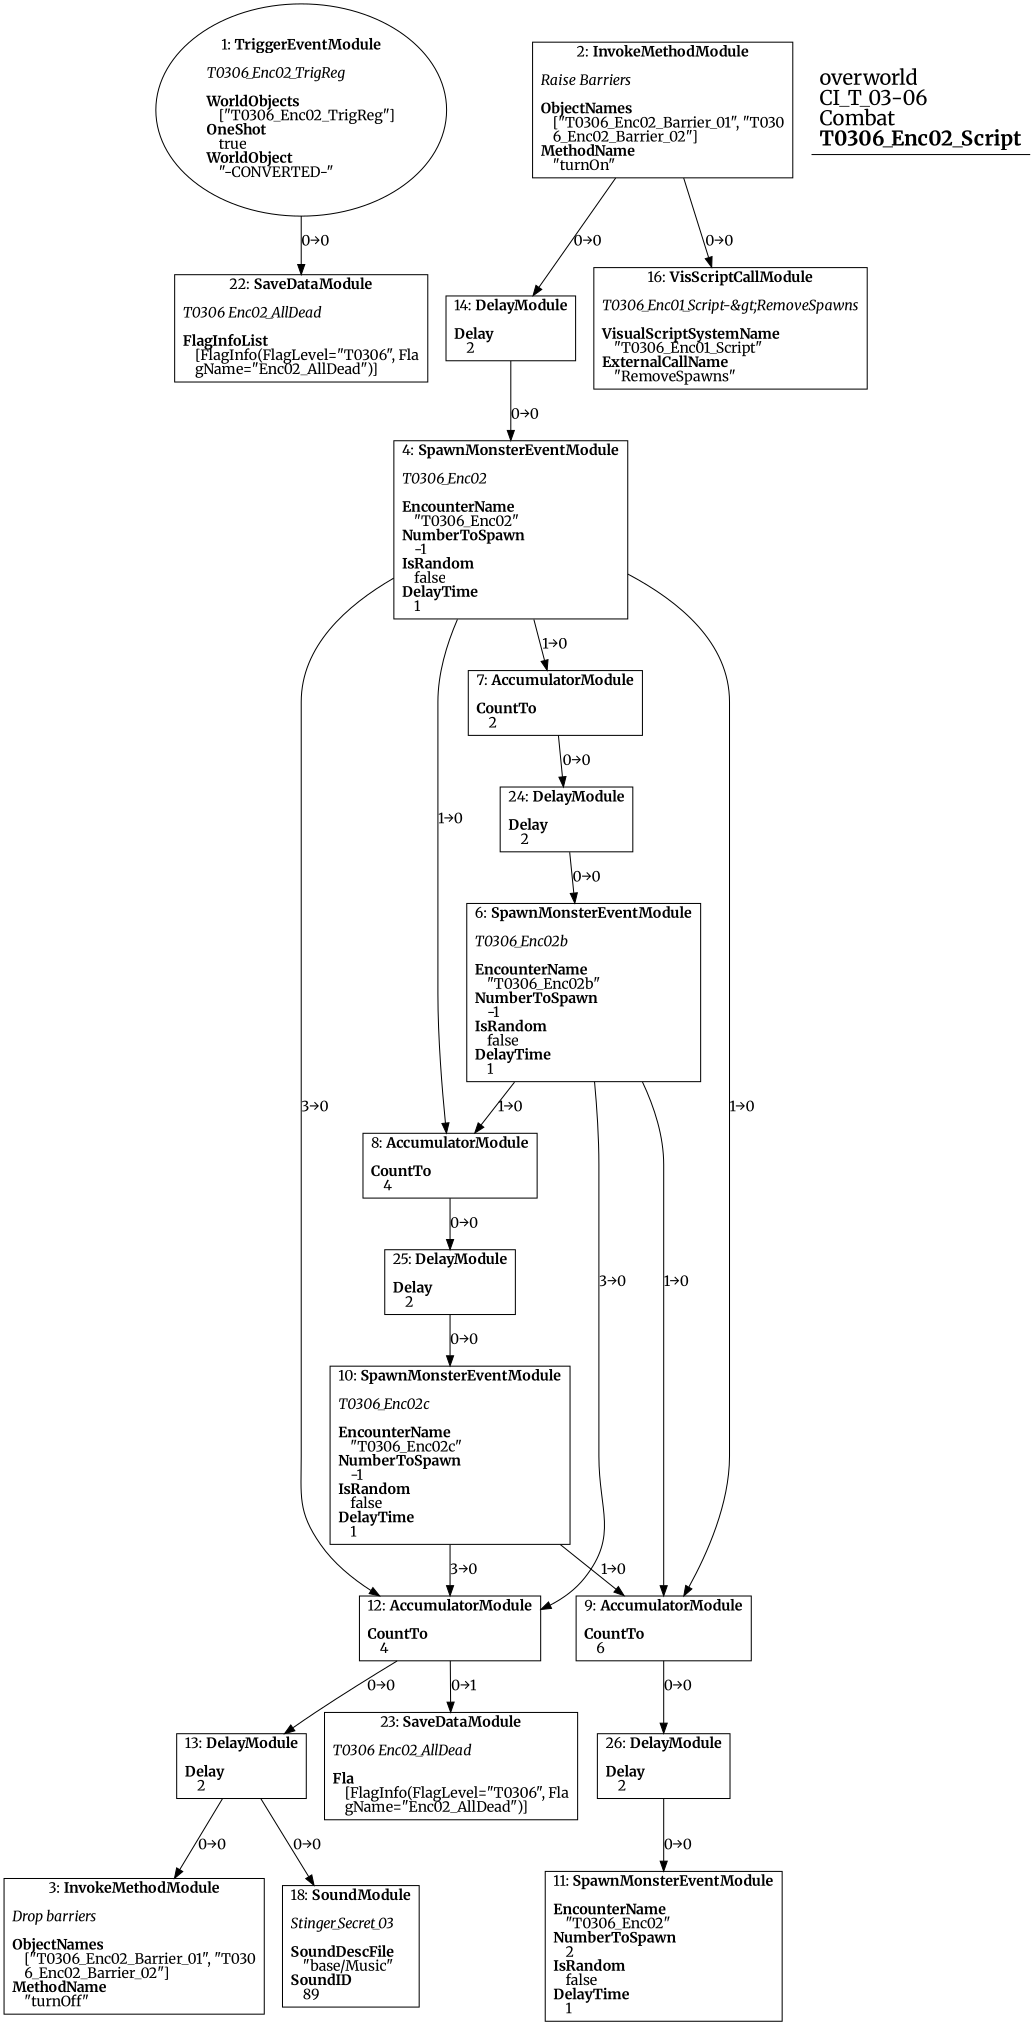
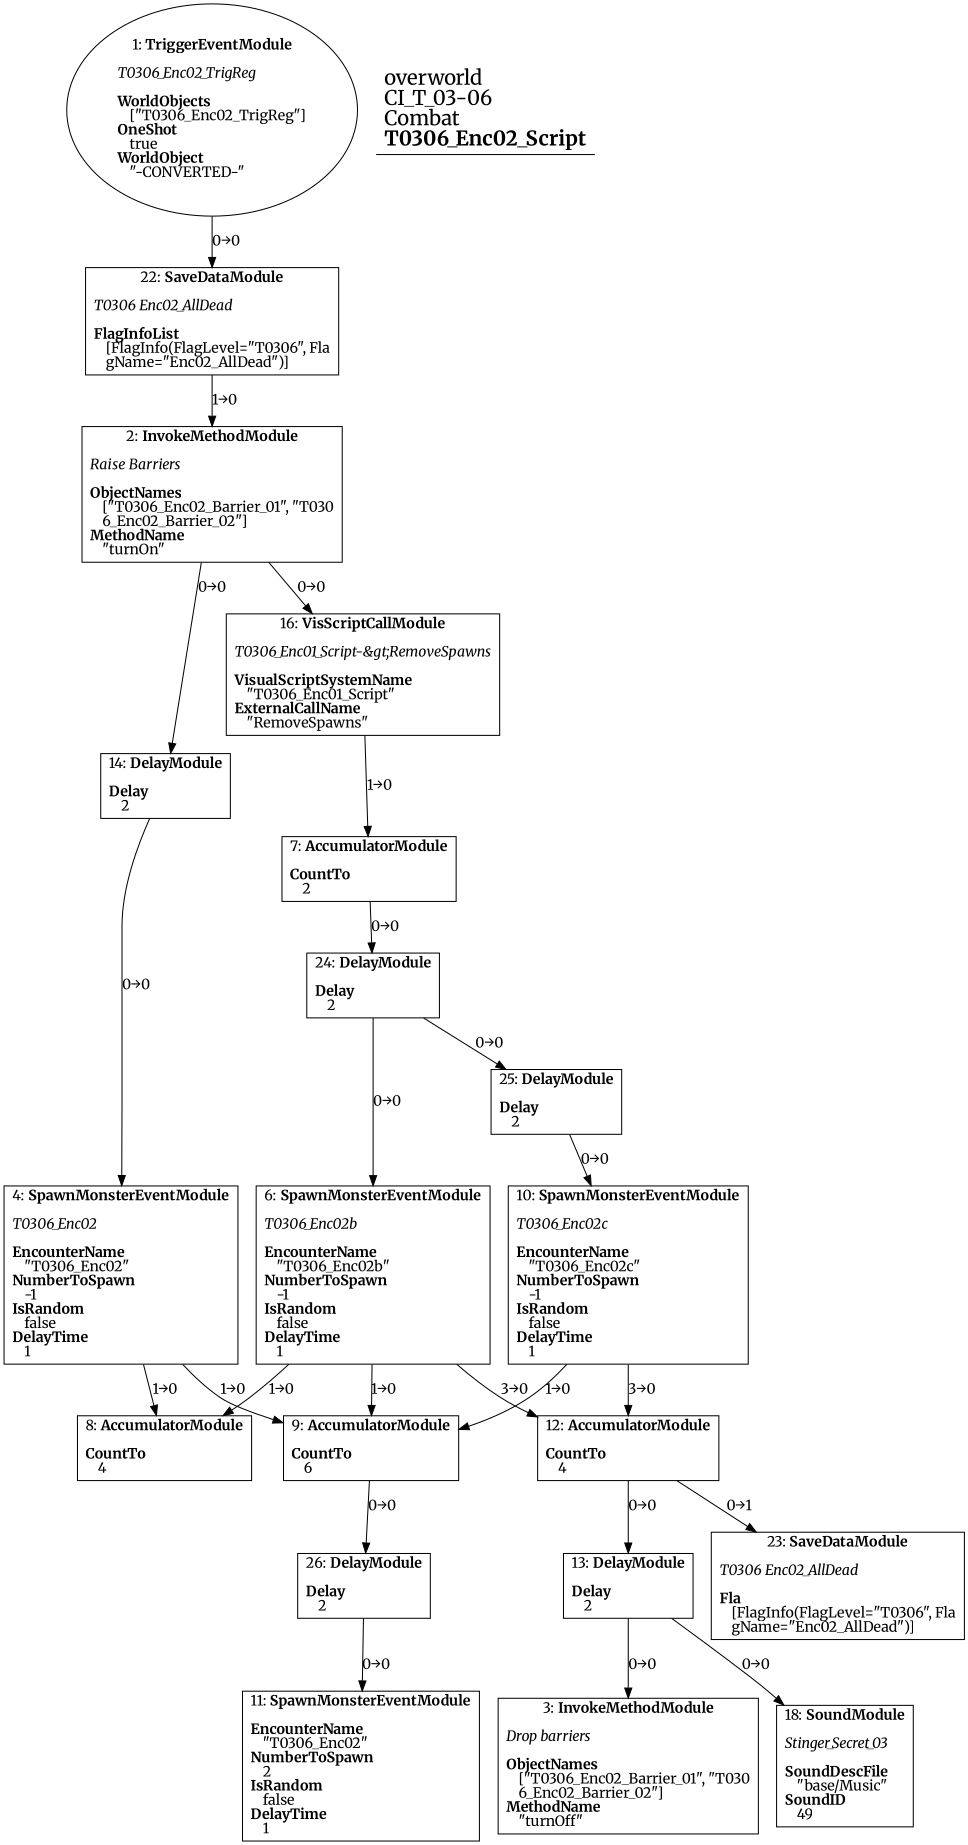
none -> (212, 395)
(539, 640) -> (366, 781)
(301, 1079) -> none
(450, 1219) -> (460, 1041)
(305, 1995) -> (799, 1815)
